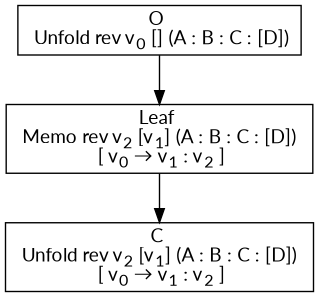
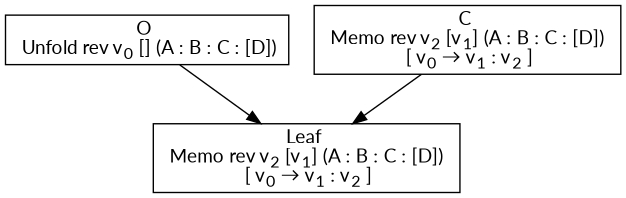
(160, 191) -> (393, 95)
(70, 256) -> (378, 38)
